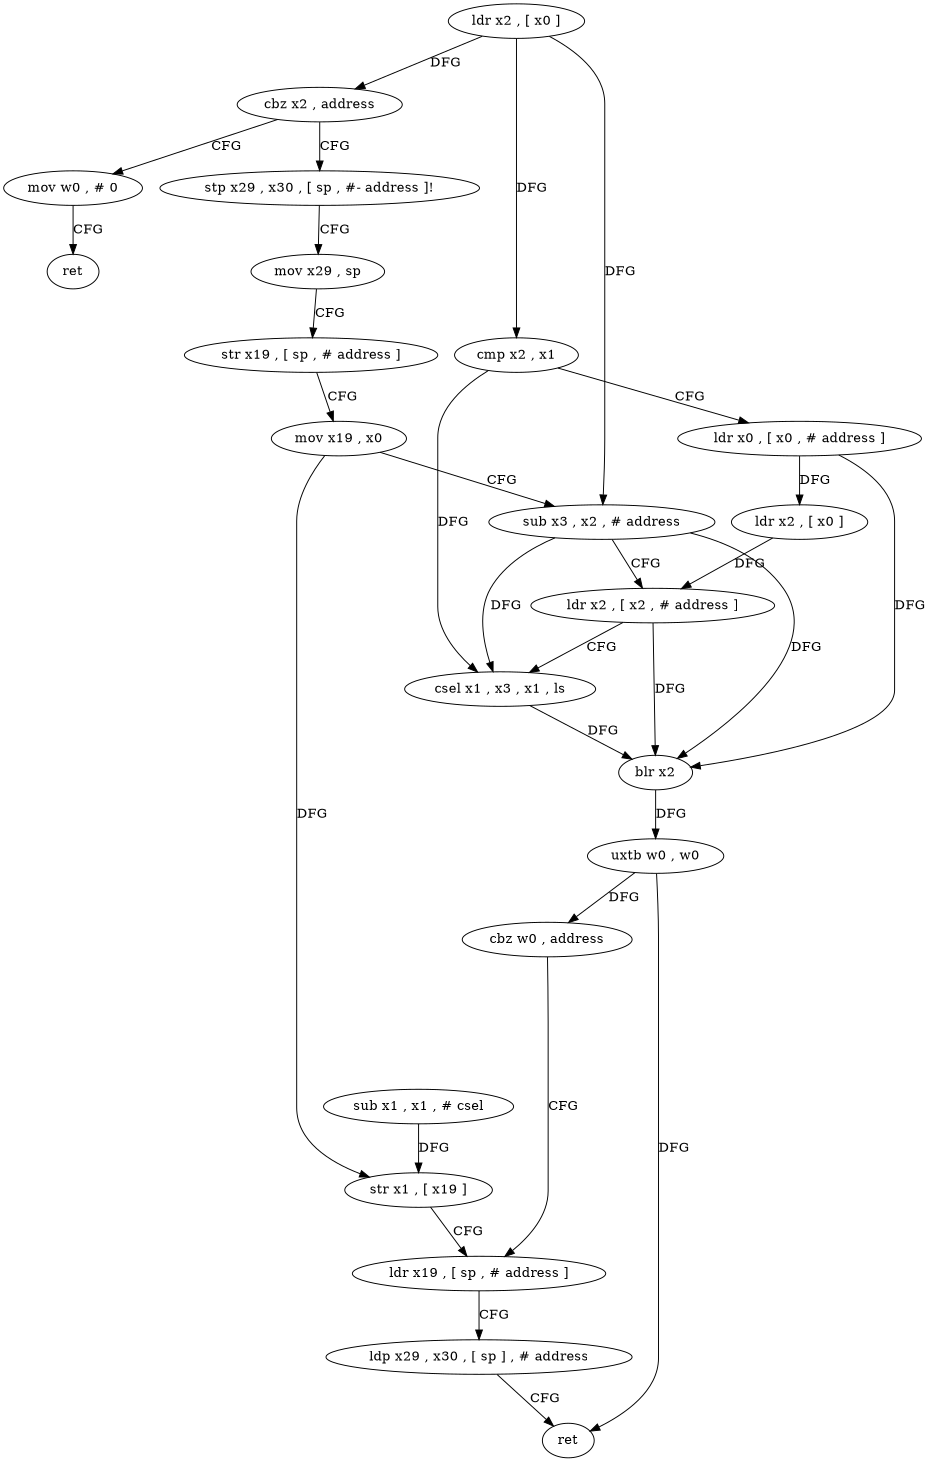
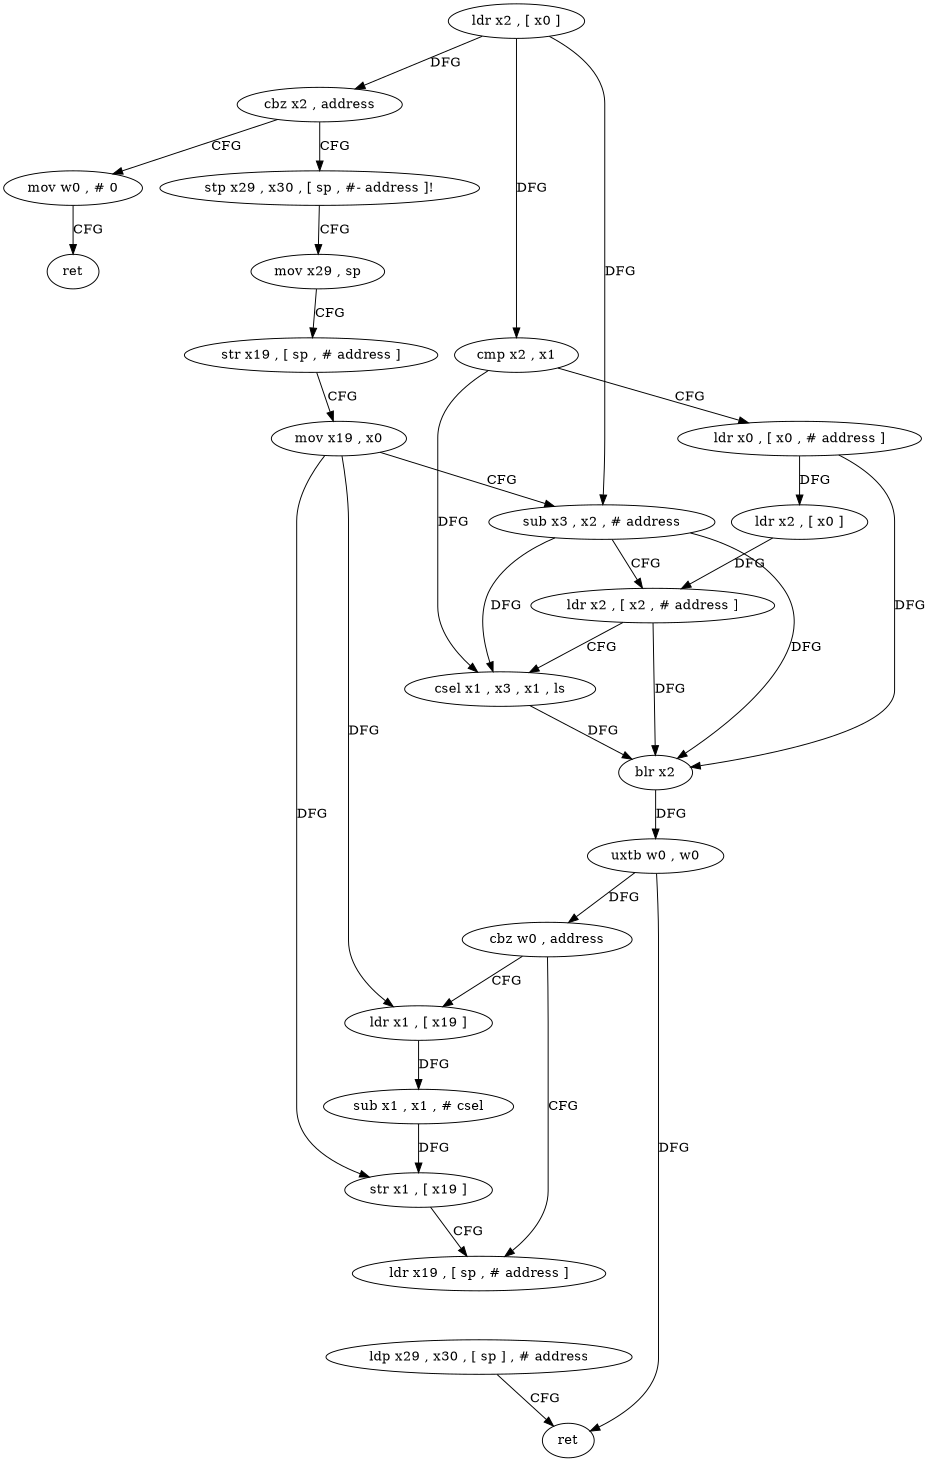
none -> (419, 1023)
(479, 1310) -> none
